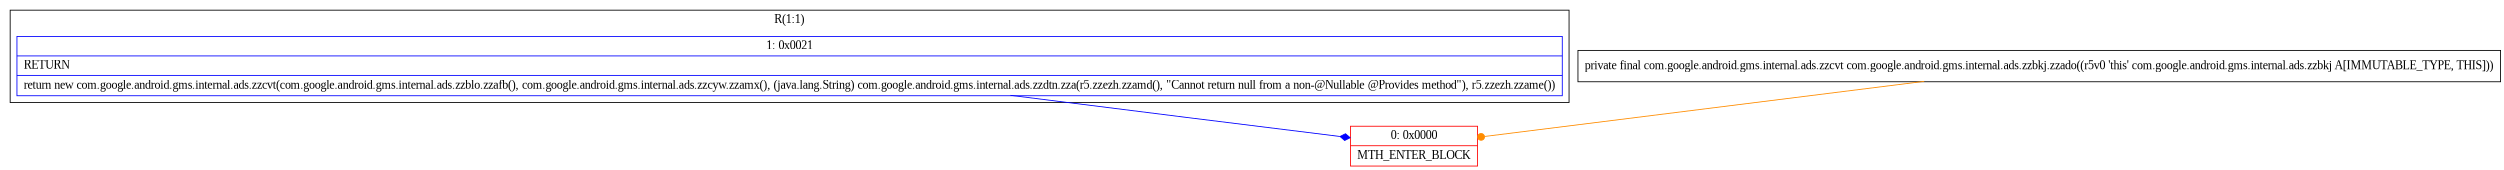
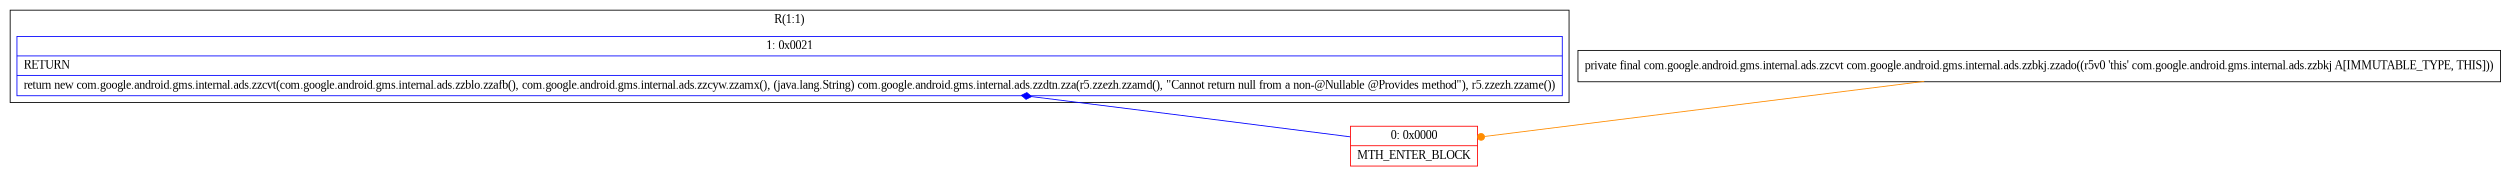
(1175, 116) -> (1191, 117)
